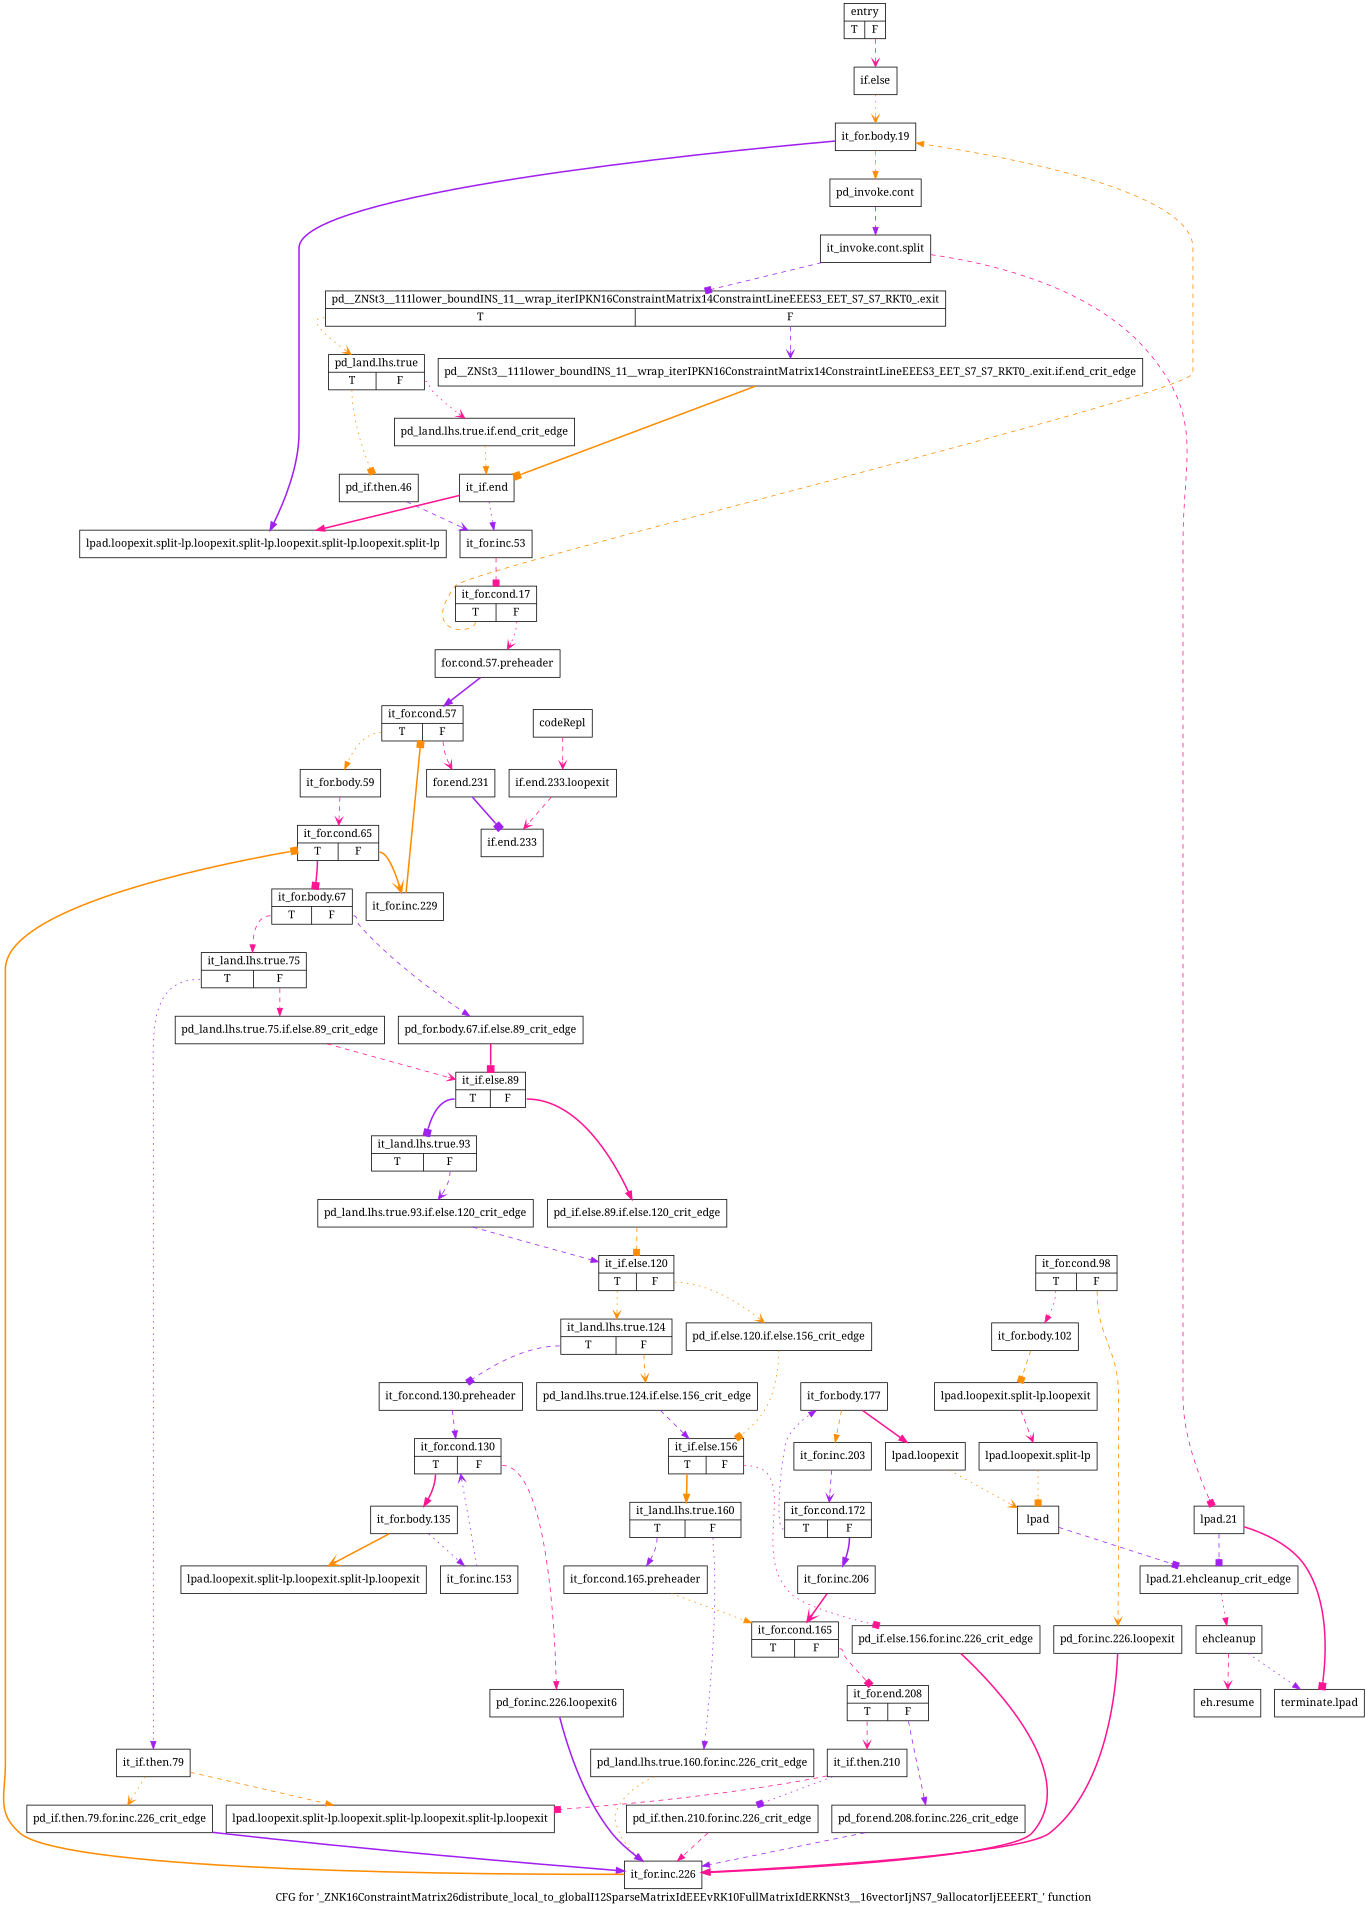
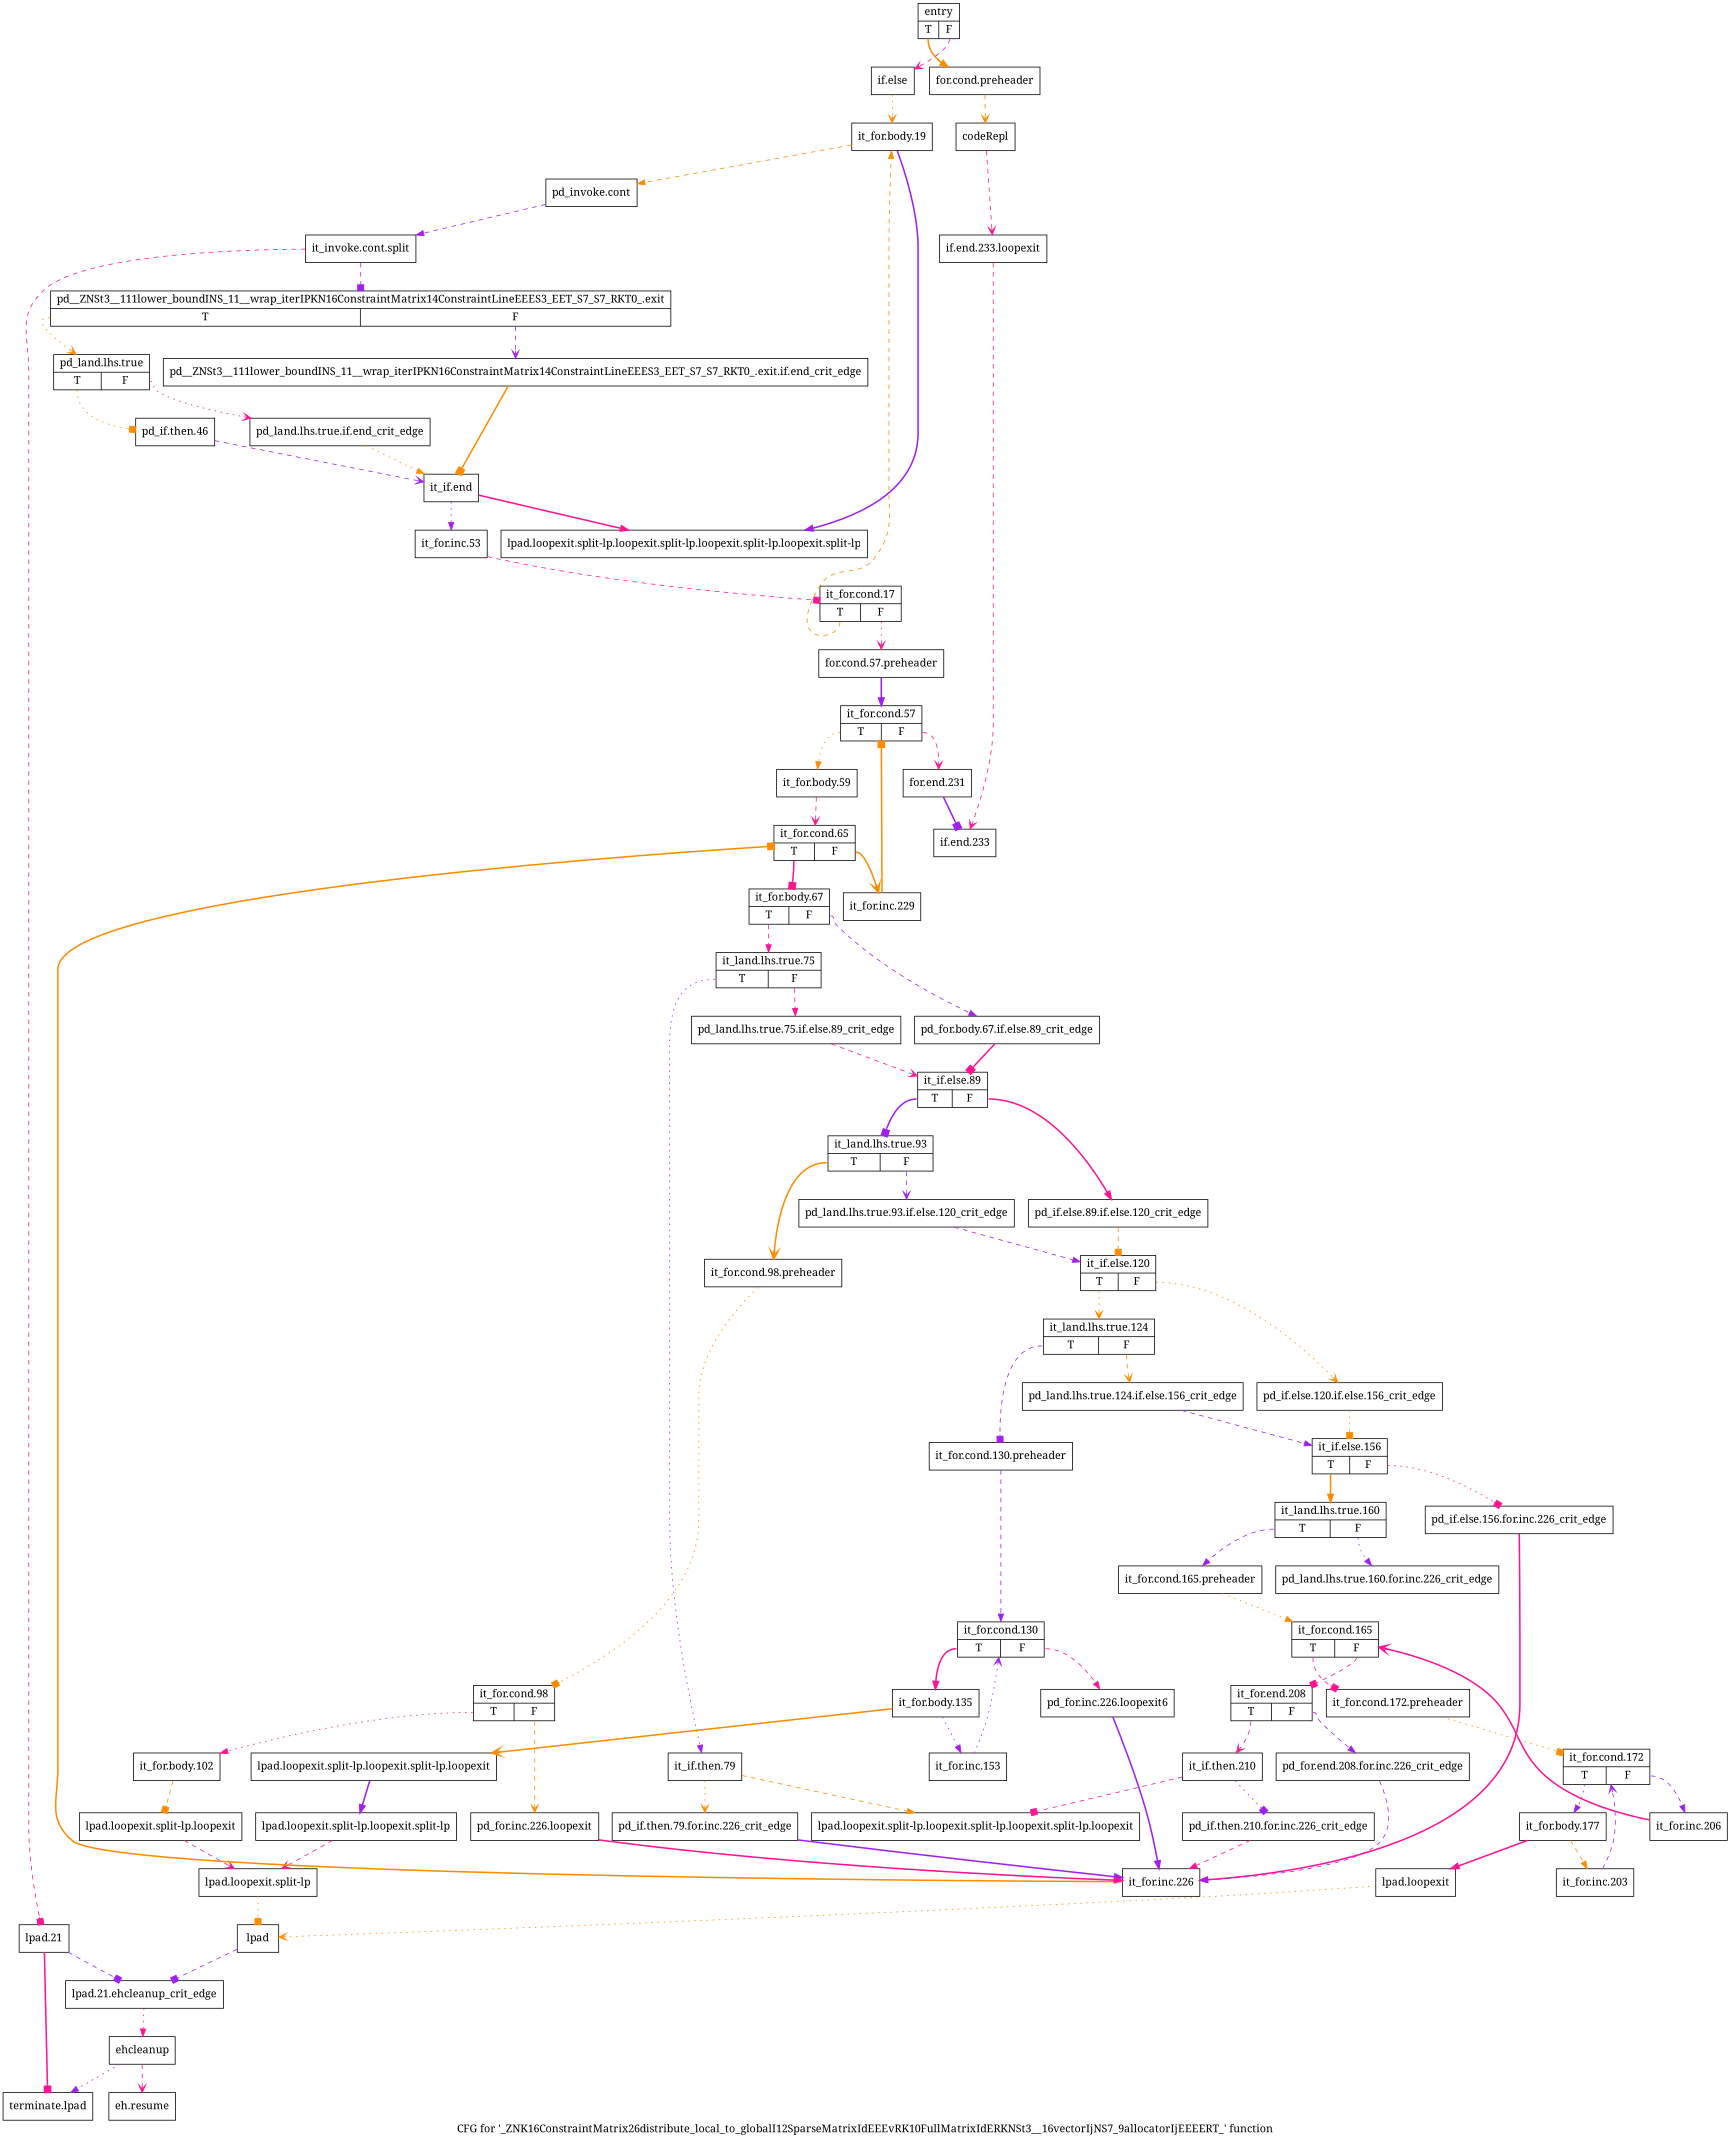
none -> (985, 81)
(434, 514) -> (315, 461)
none -> (773, 1273)
(848, 1548) -> (1671, 1786)
none -> (1398, 1703)
(616, 1811) -> none
none -> (356, 1827)
